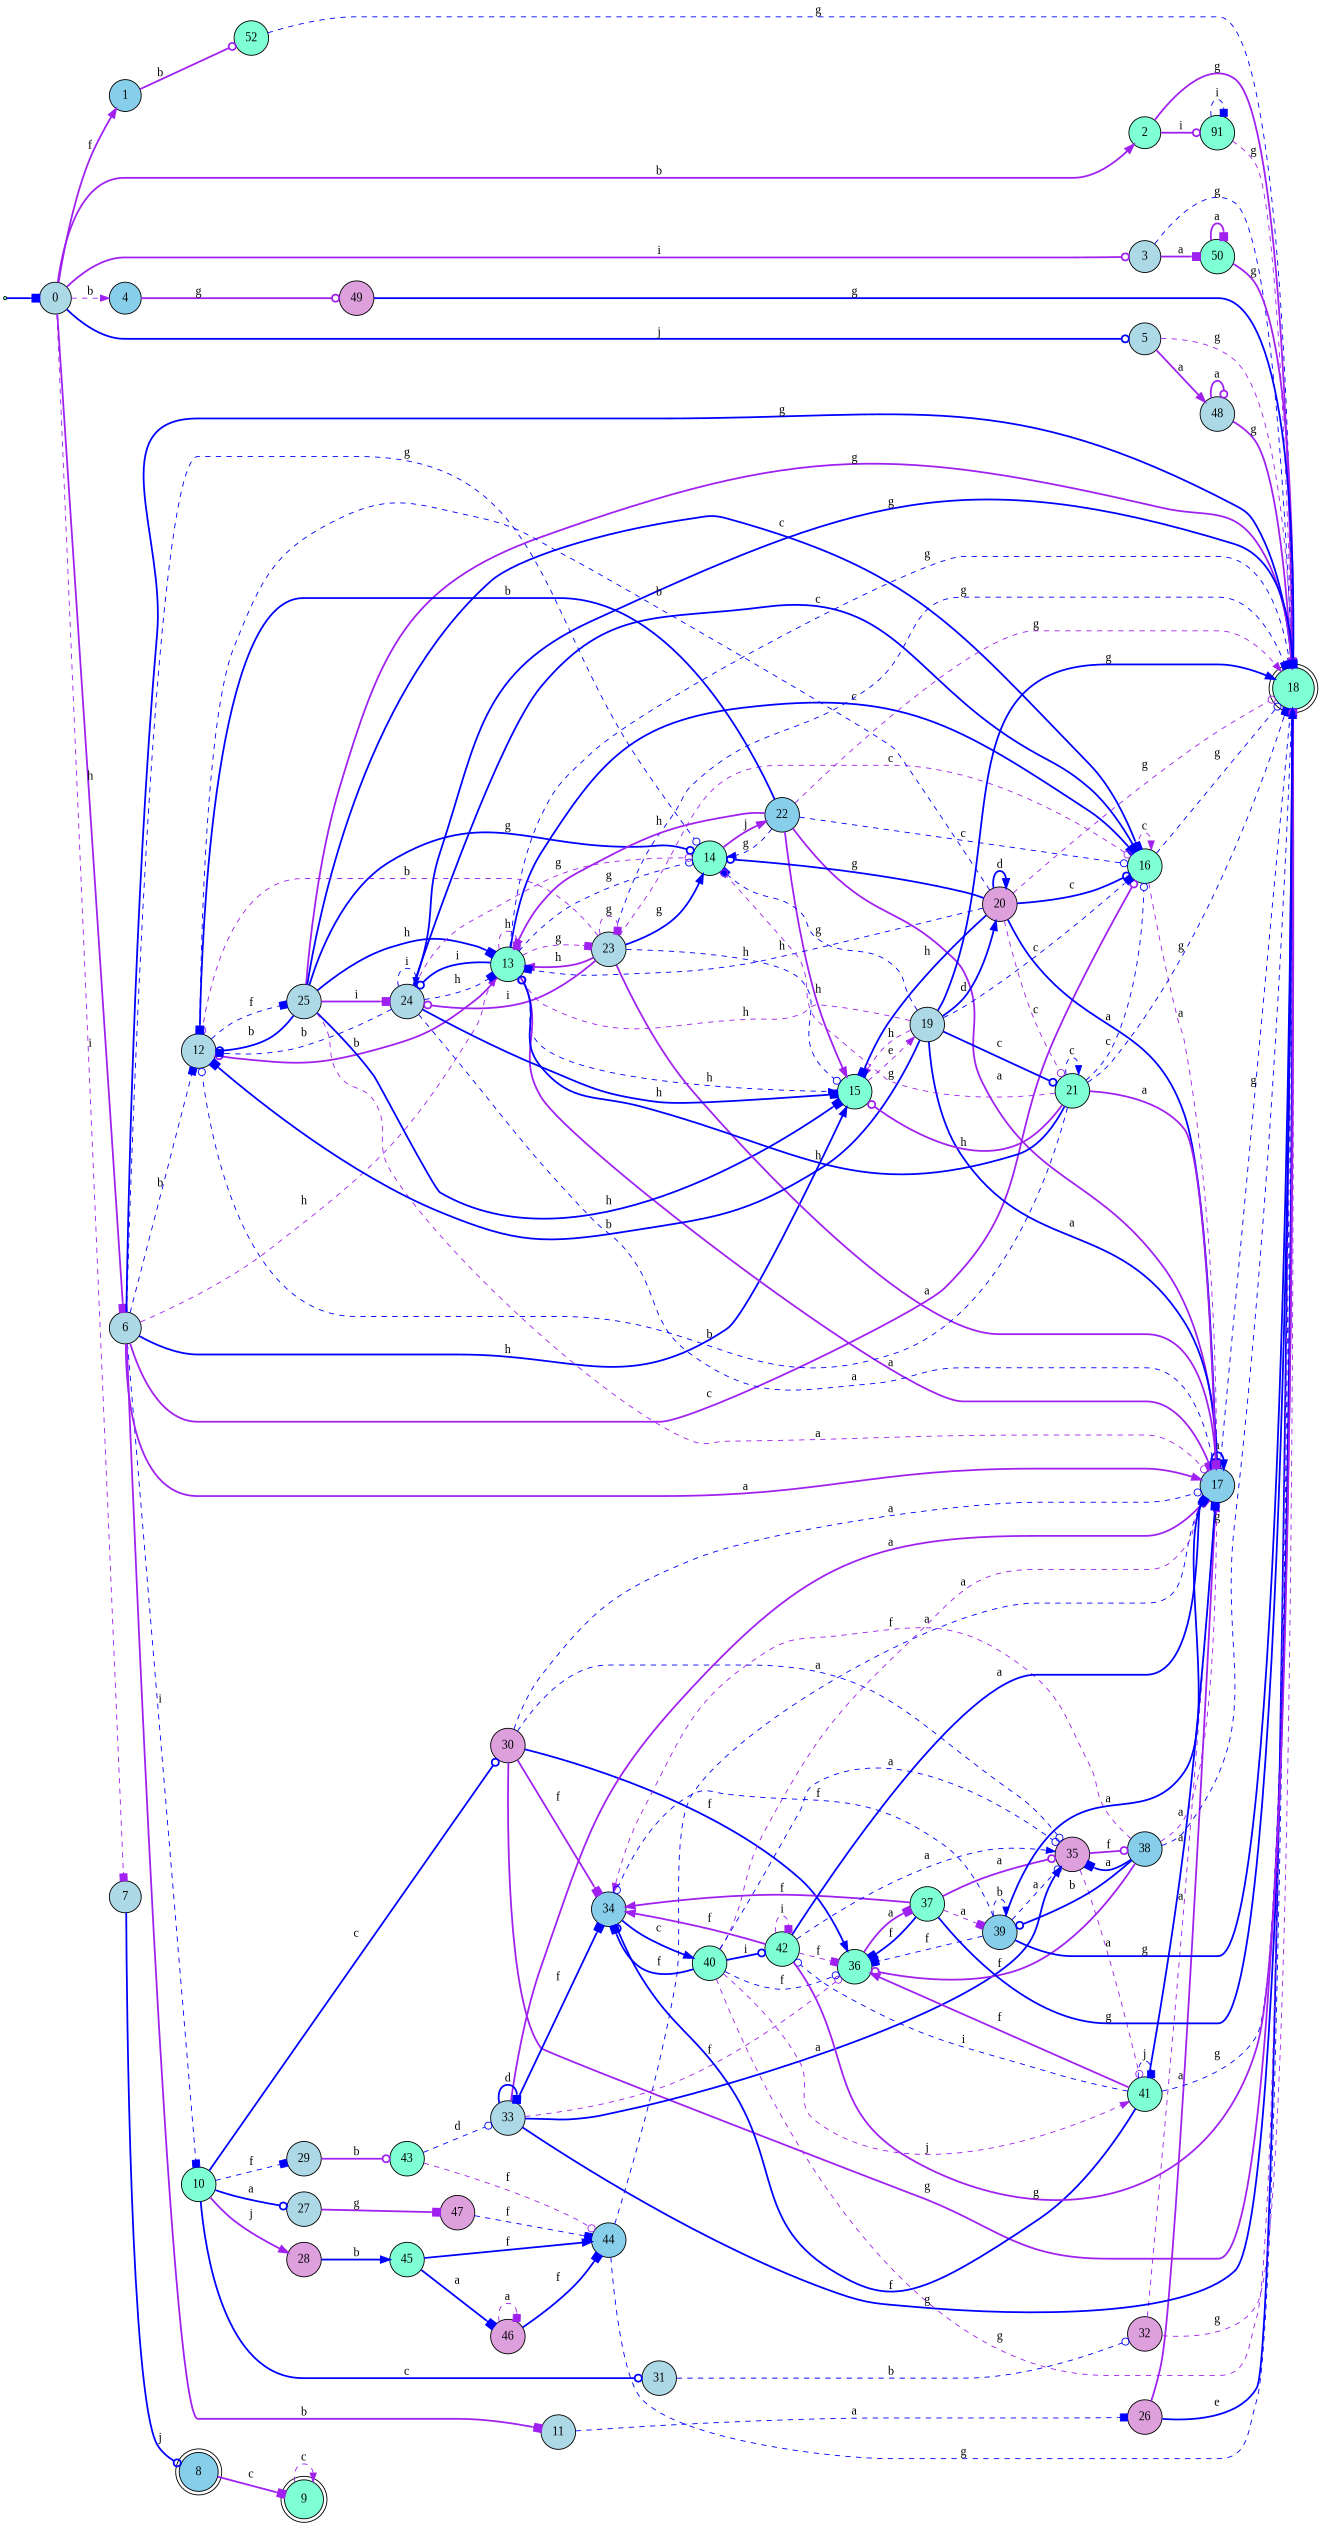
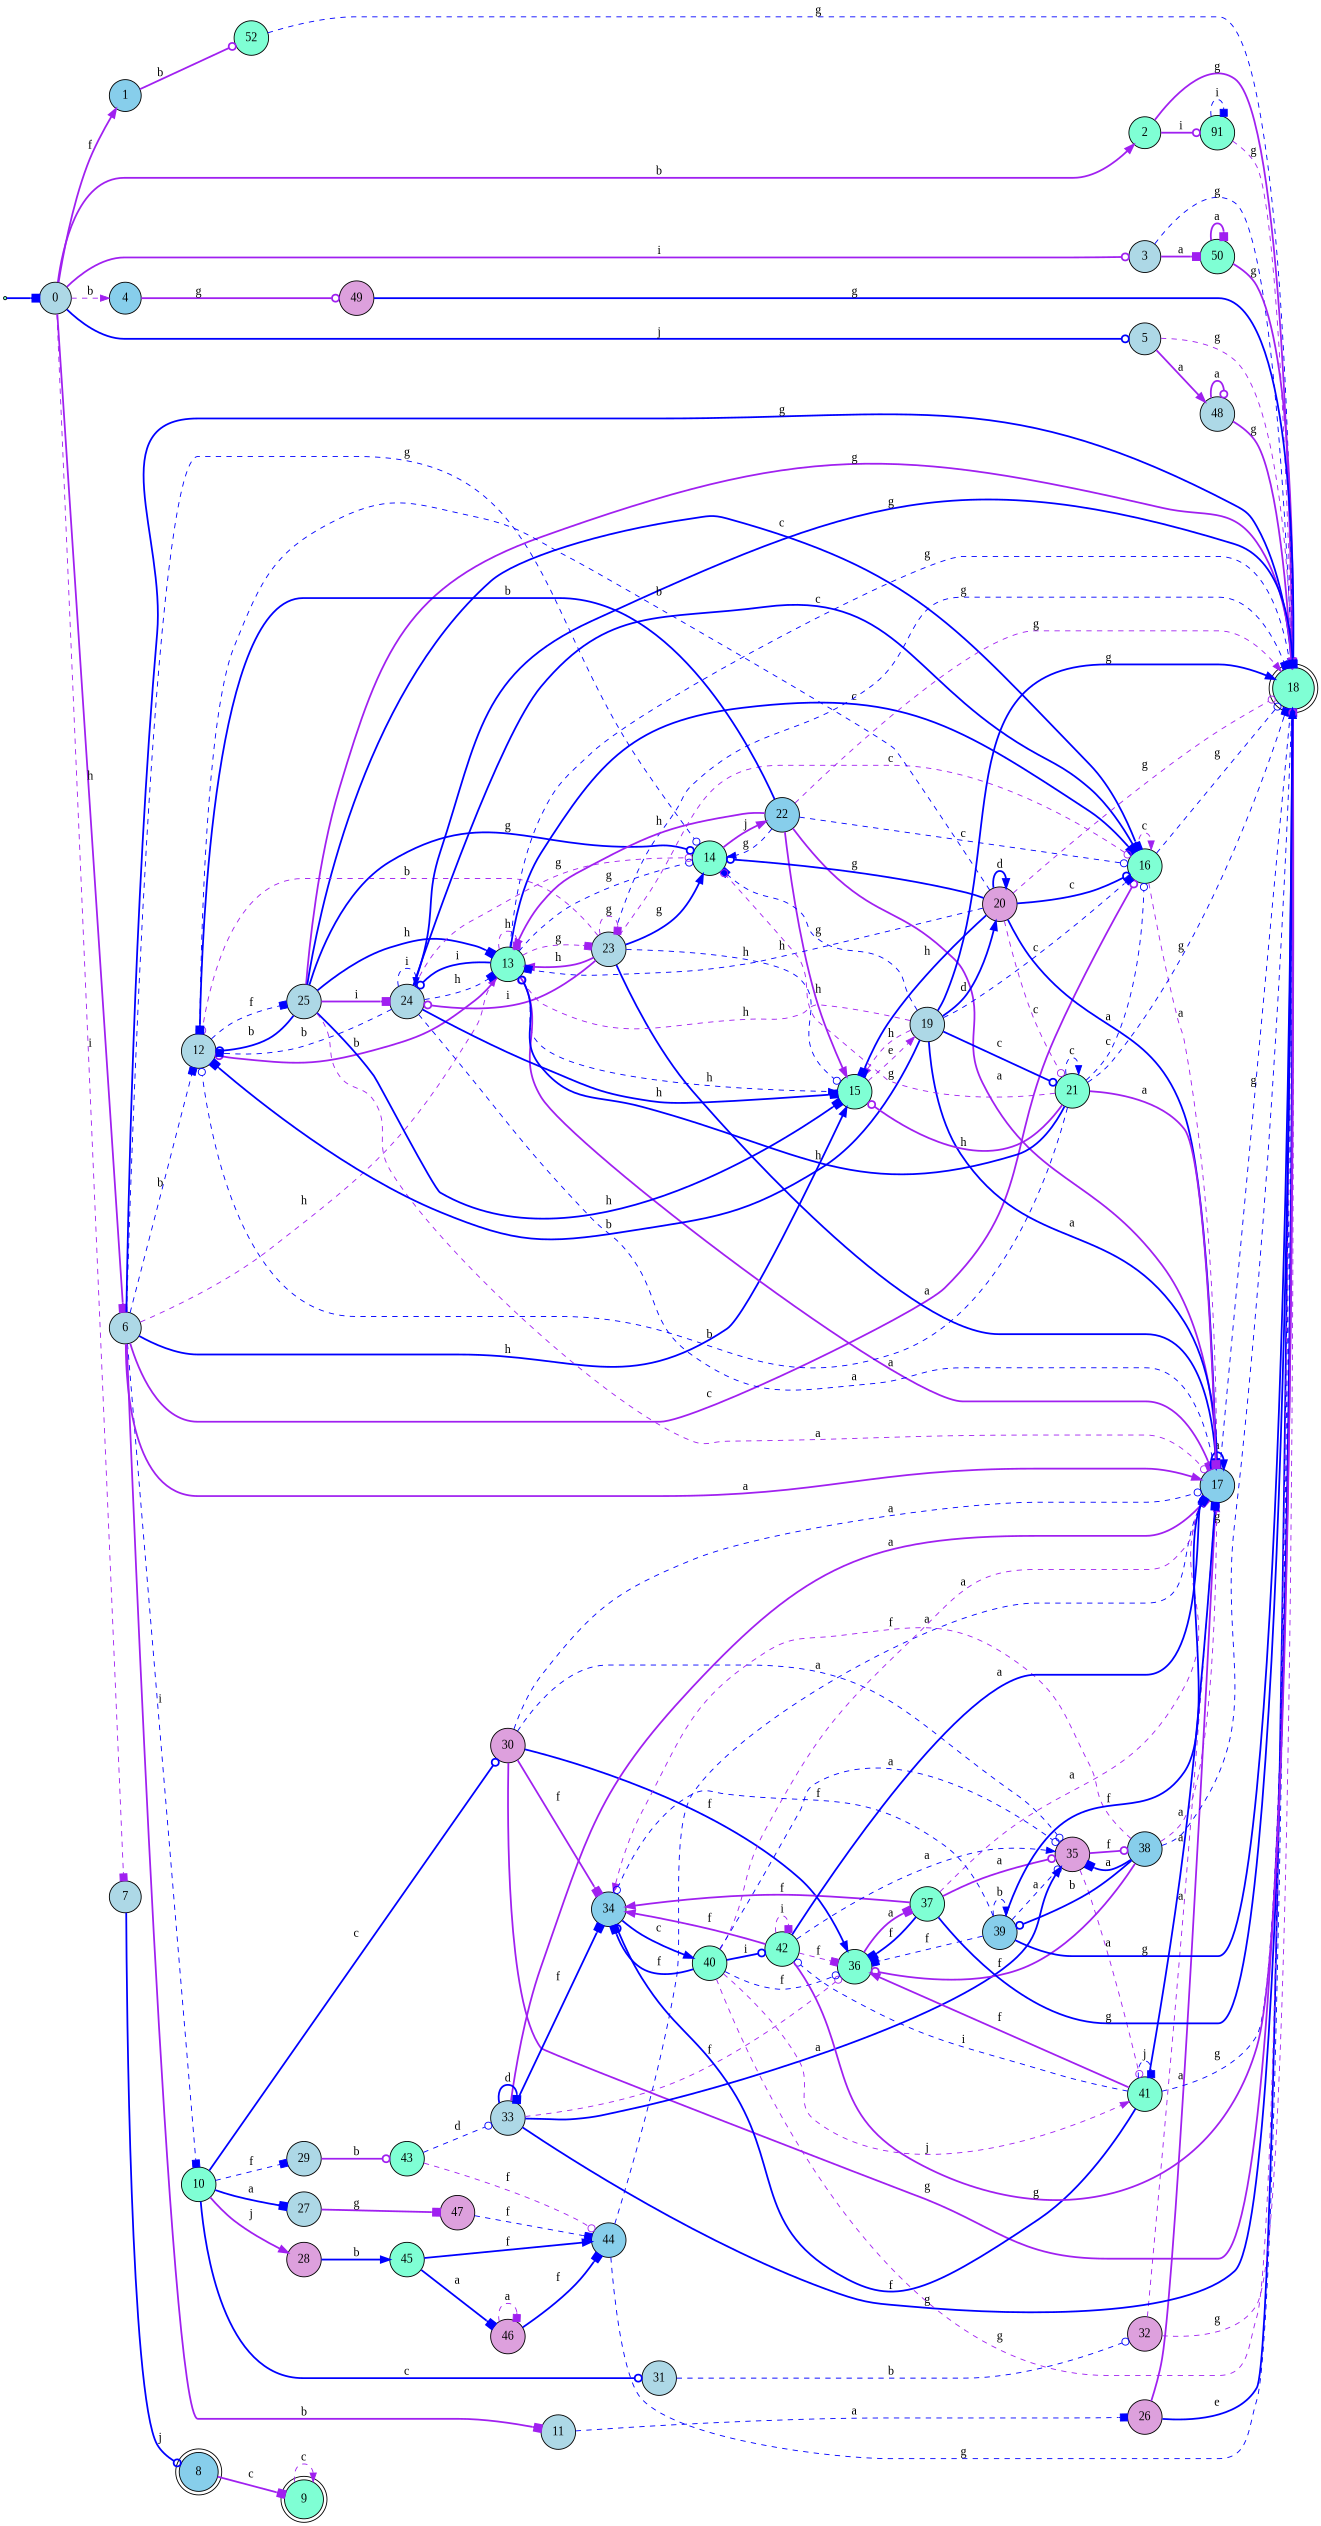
(891, 1283) -> (891, 1283)
(1109, 1799) -> (1109, 1799)
(959, 1916) -> (1144, 1742)
(247, 2199) -> (247, 2199)
